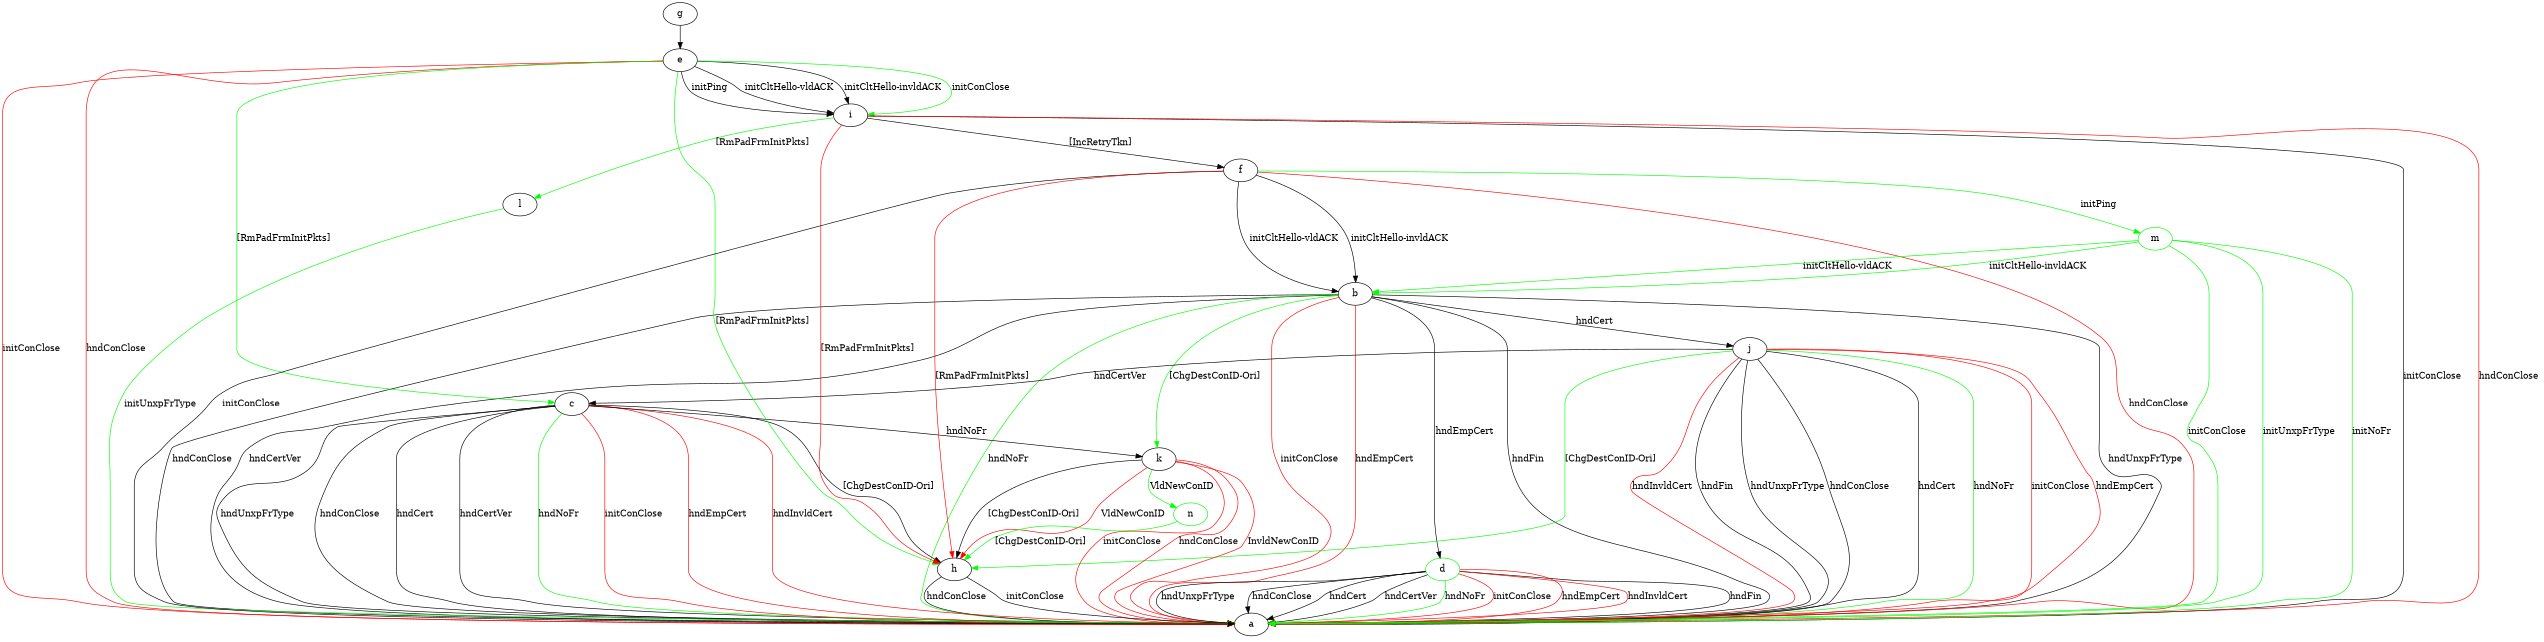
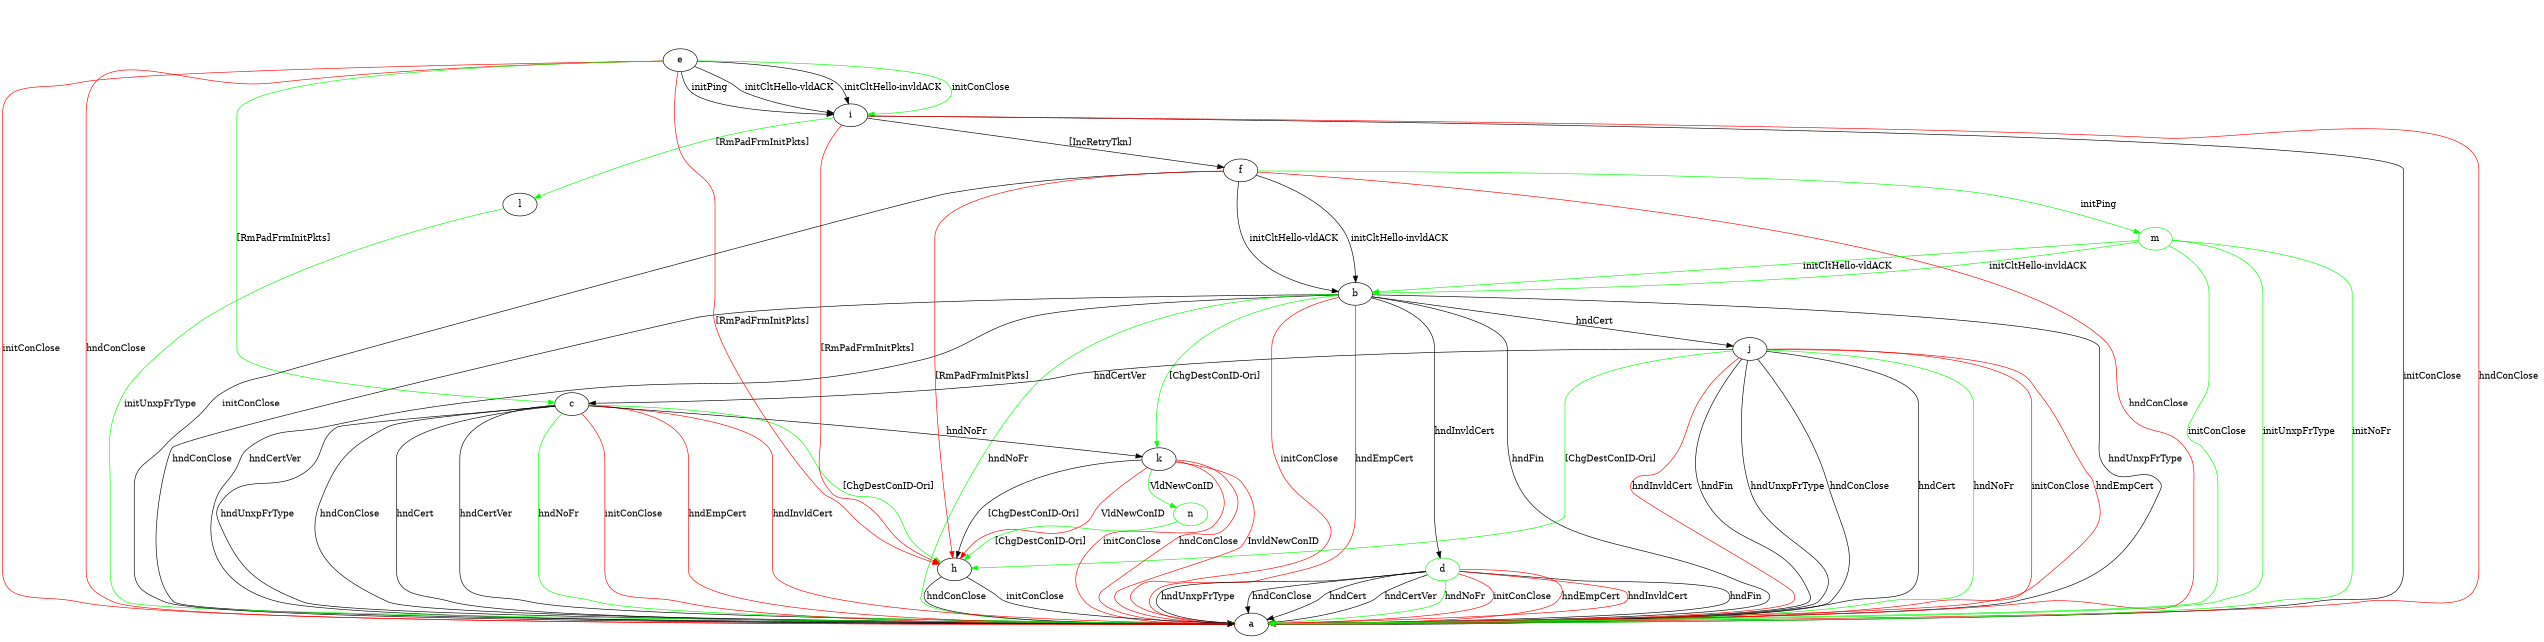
(680, 14) -> none
(728, 355) -> (728, 355)
(789, 432) -> (789, 432)
(1466, 432) -> (1466, 432)
